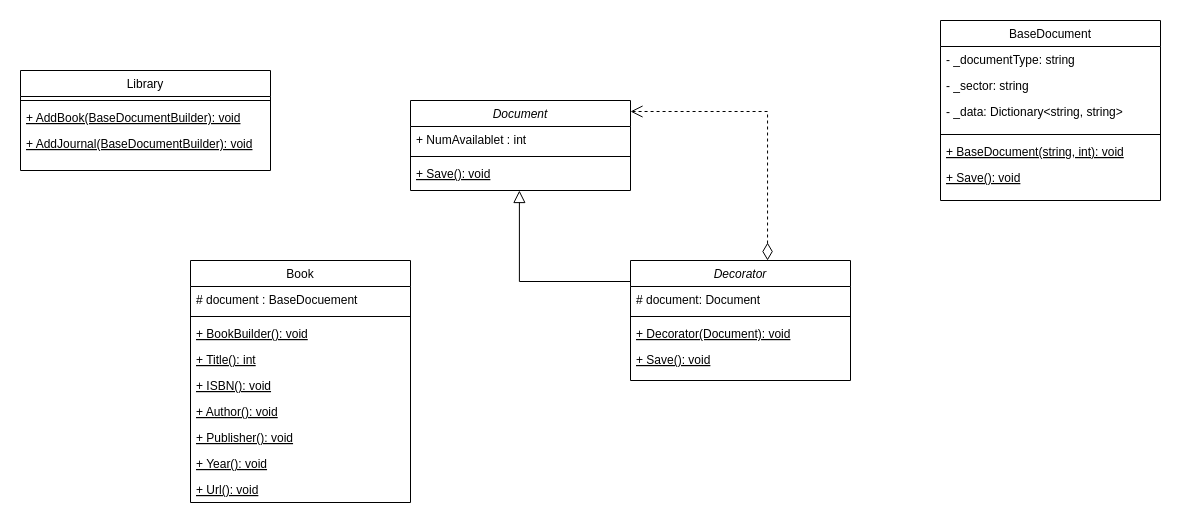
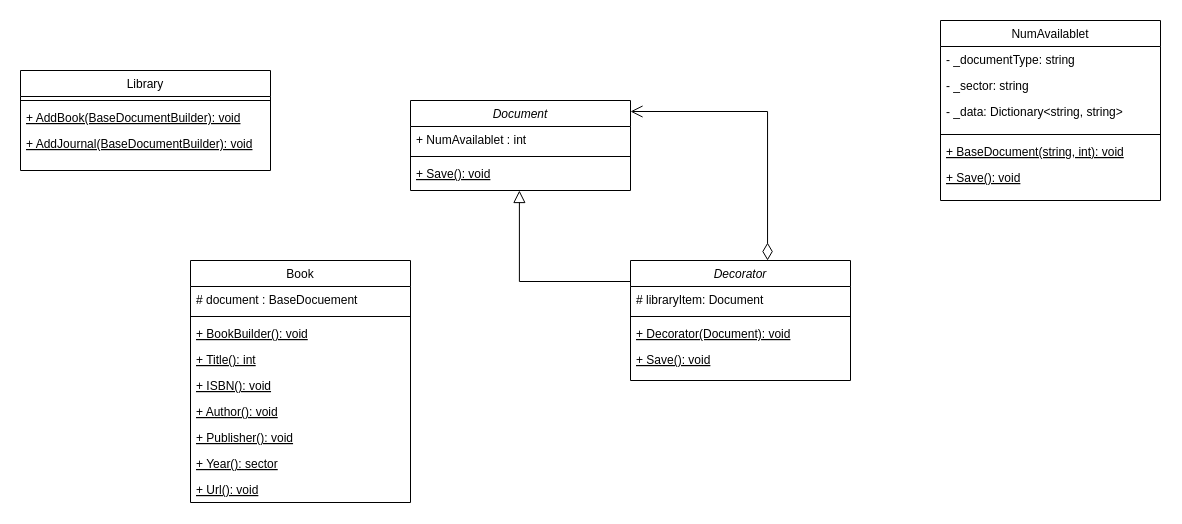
(1050, 34) -> (1050, 34)
(766, 112) -> (766, 112)
(699, 300) -> (705, 300)
(237, 464) -> (245, 464)
